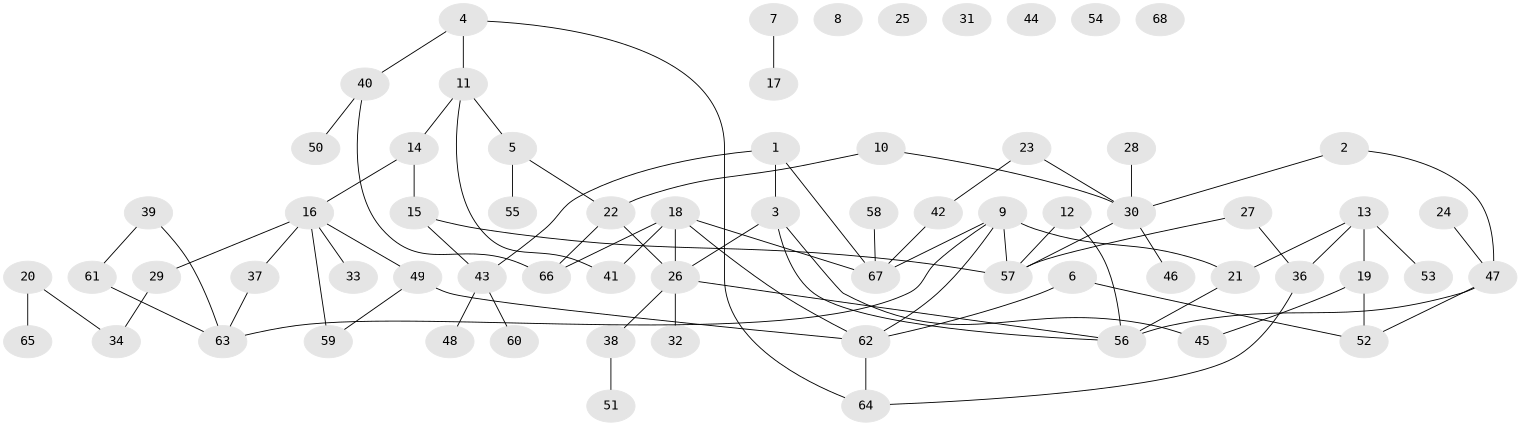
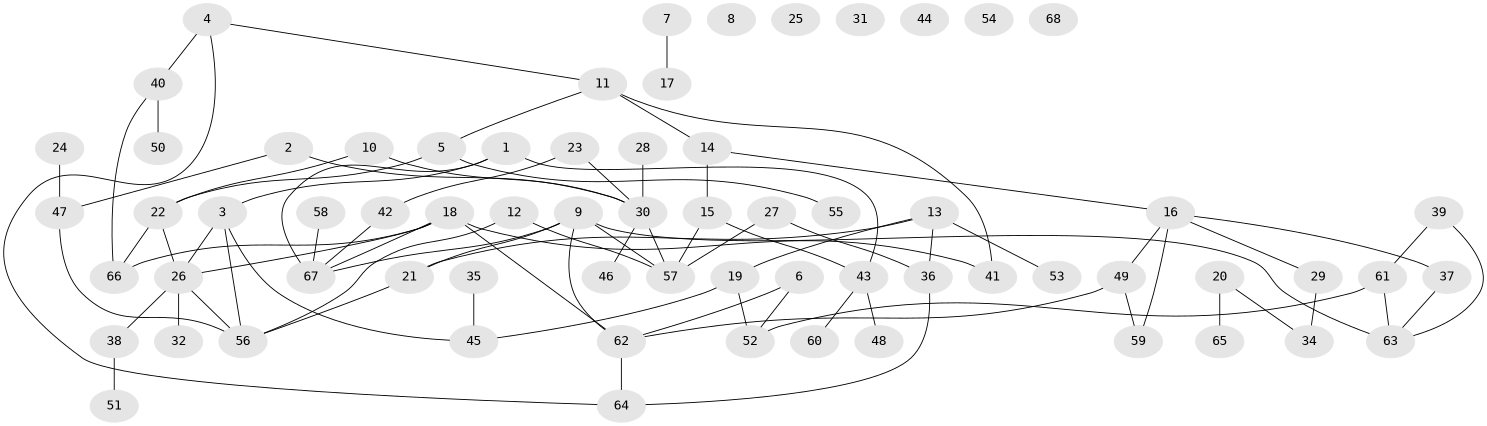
(353, 277) -> none
none -> (474, 277)
(1428, 309) -> (1066, 309)
